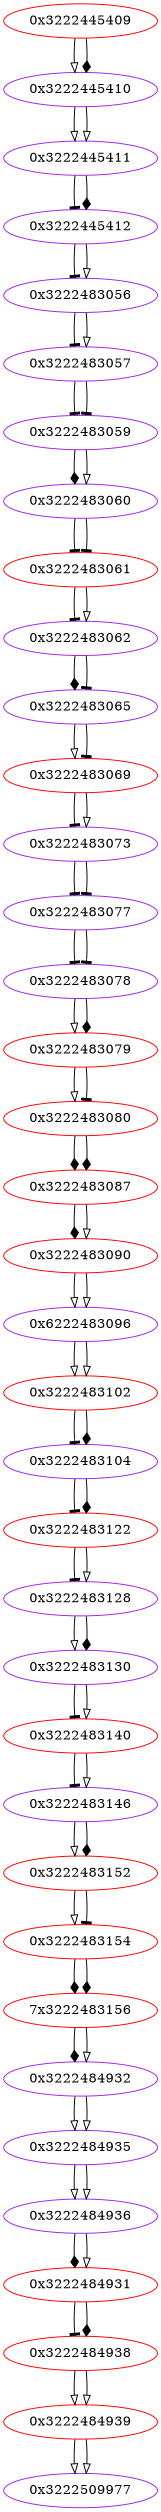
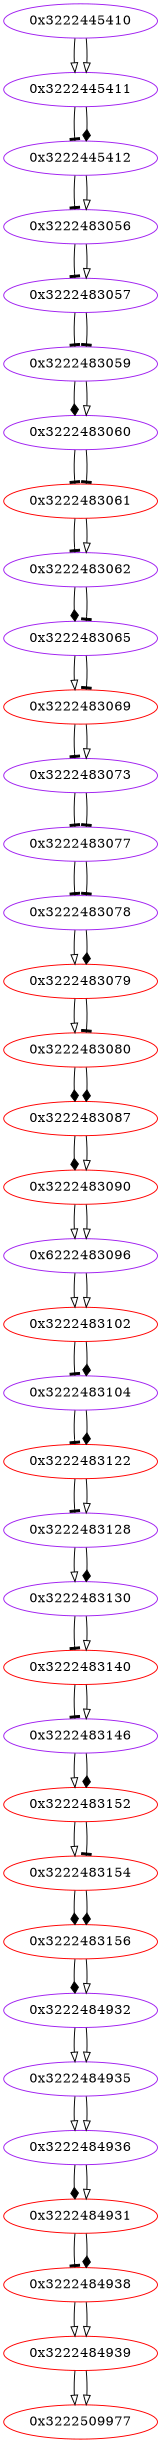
(81, 21) -> none
(81, 2010) -> (81, 1942)
(81, 2491) -> (81, 2422)
